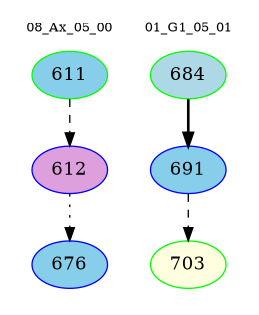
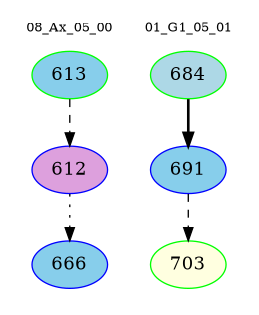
(70, 75) -> (70, 75)
(70, 265) -> (70, 265)
